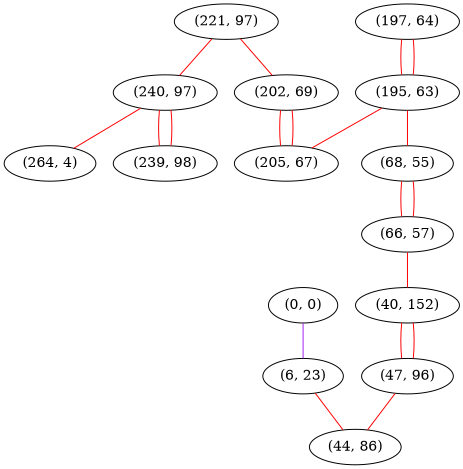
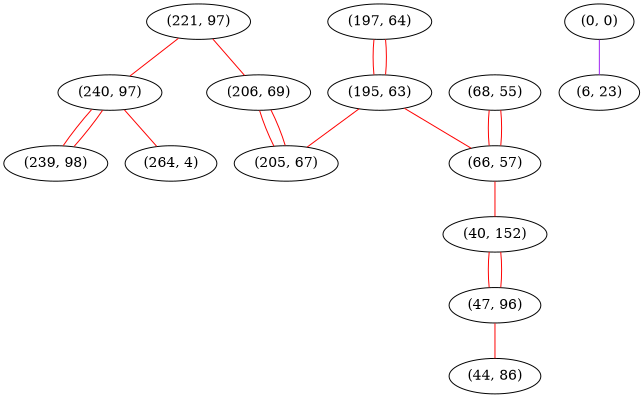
(286, 93) -> (259, 93)
(407, 128) -> (438, 128)
(329, 411) -> none
